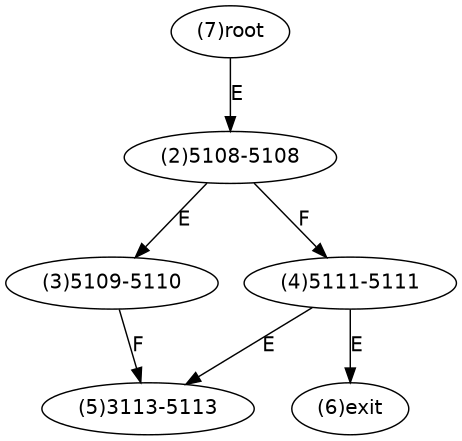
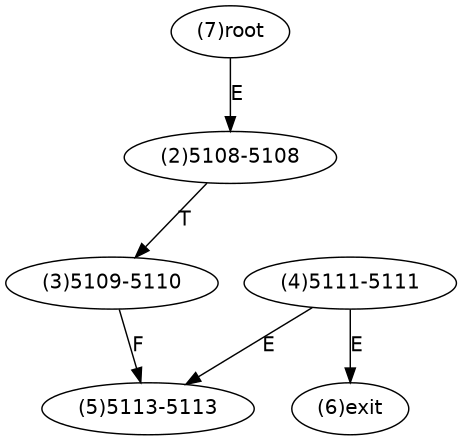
(285, 215) -> none
(185, 220) -> (185, 220)
(148, 409) -> (148, 409)
